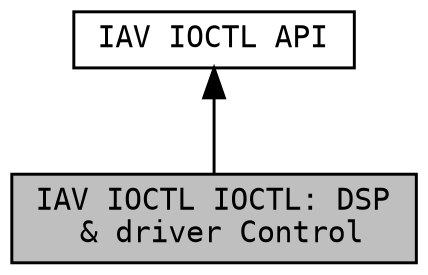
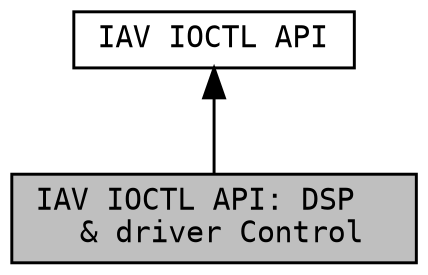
(214, 219) -> (214, 219)
